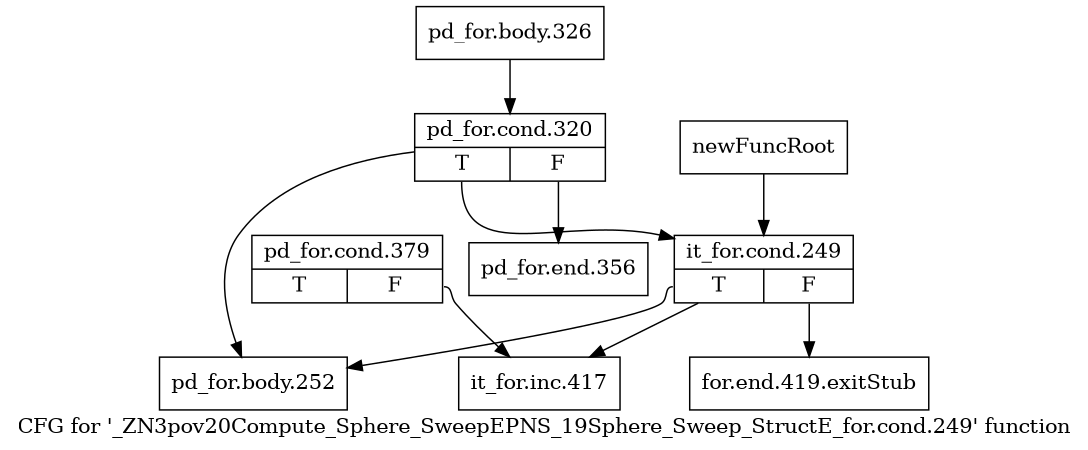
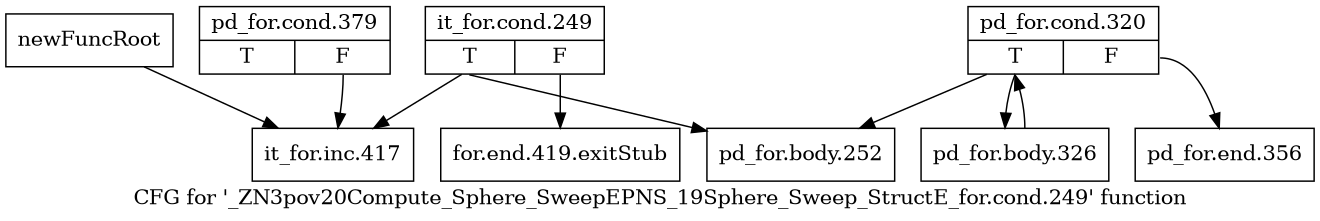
(764, 197) -> (204, 94)
(545, 233) -> (1009, 94)
